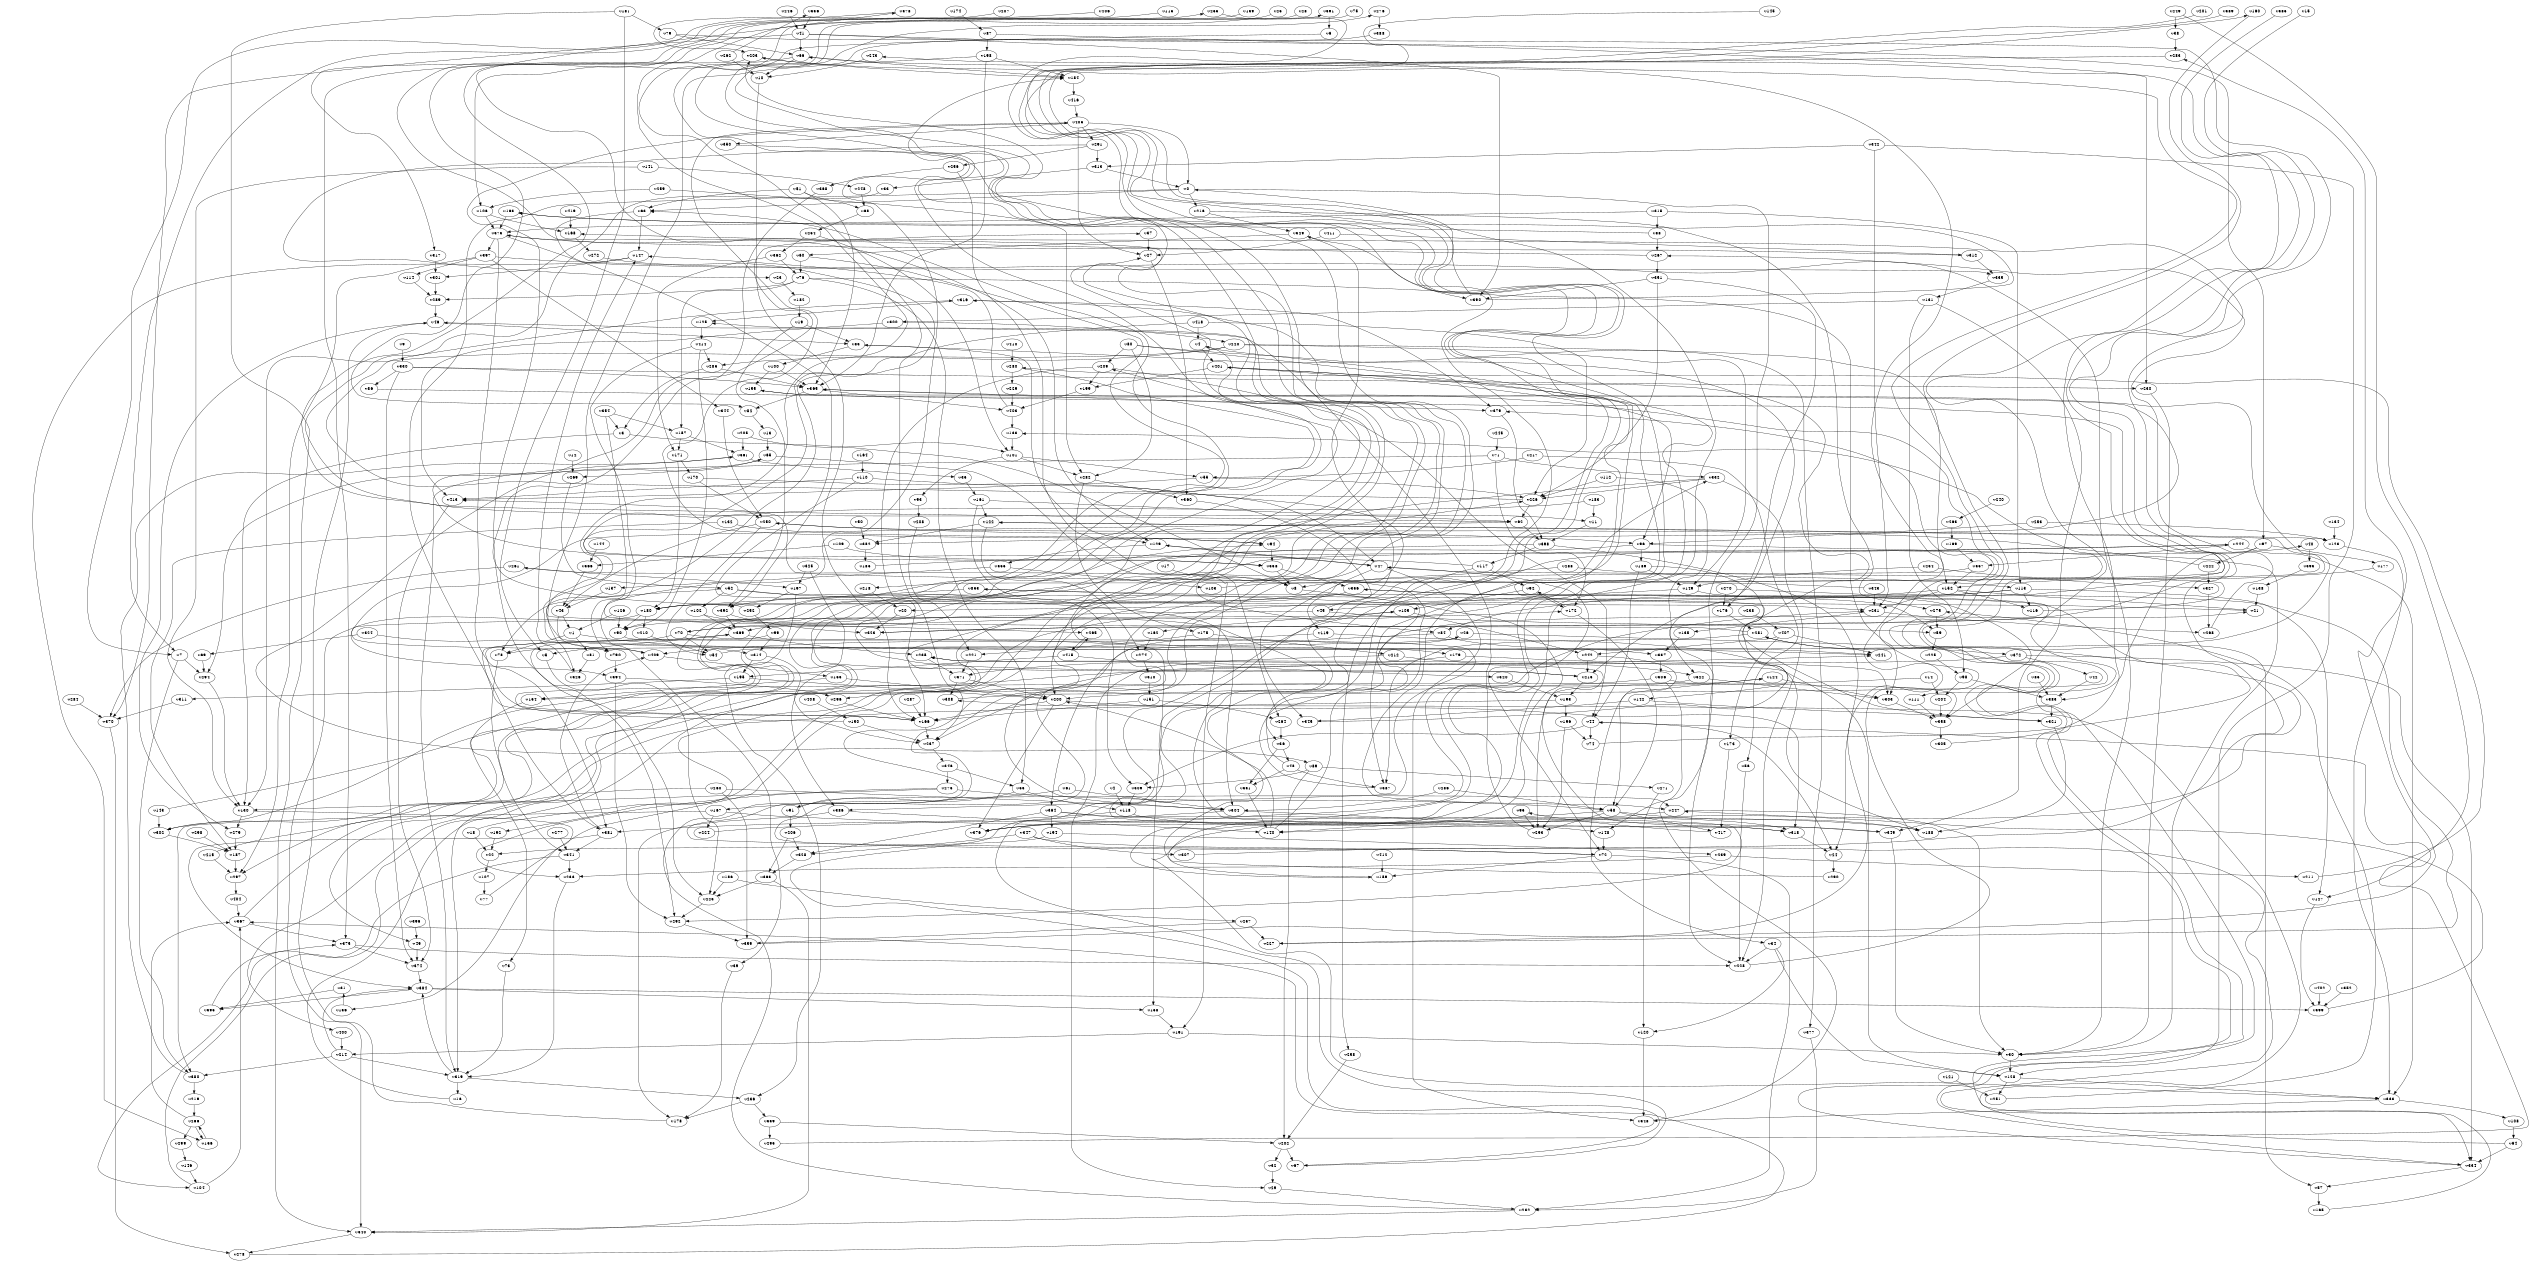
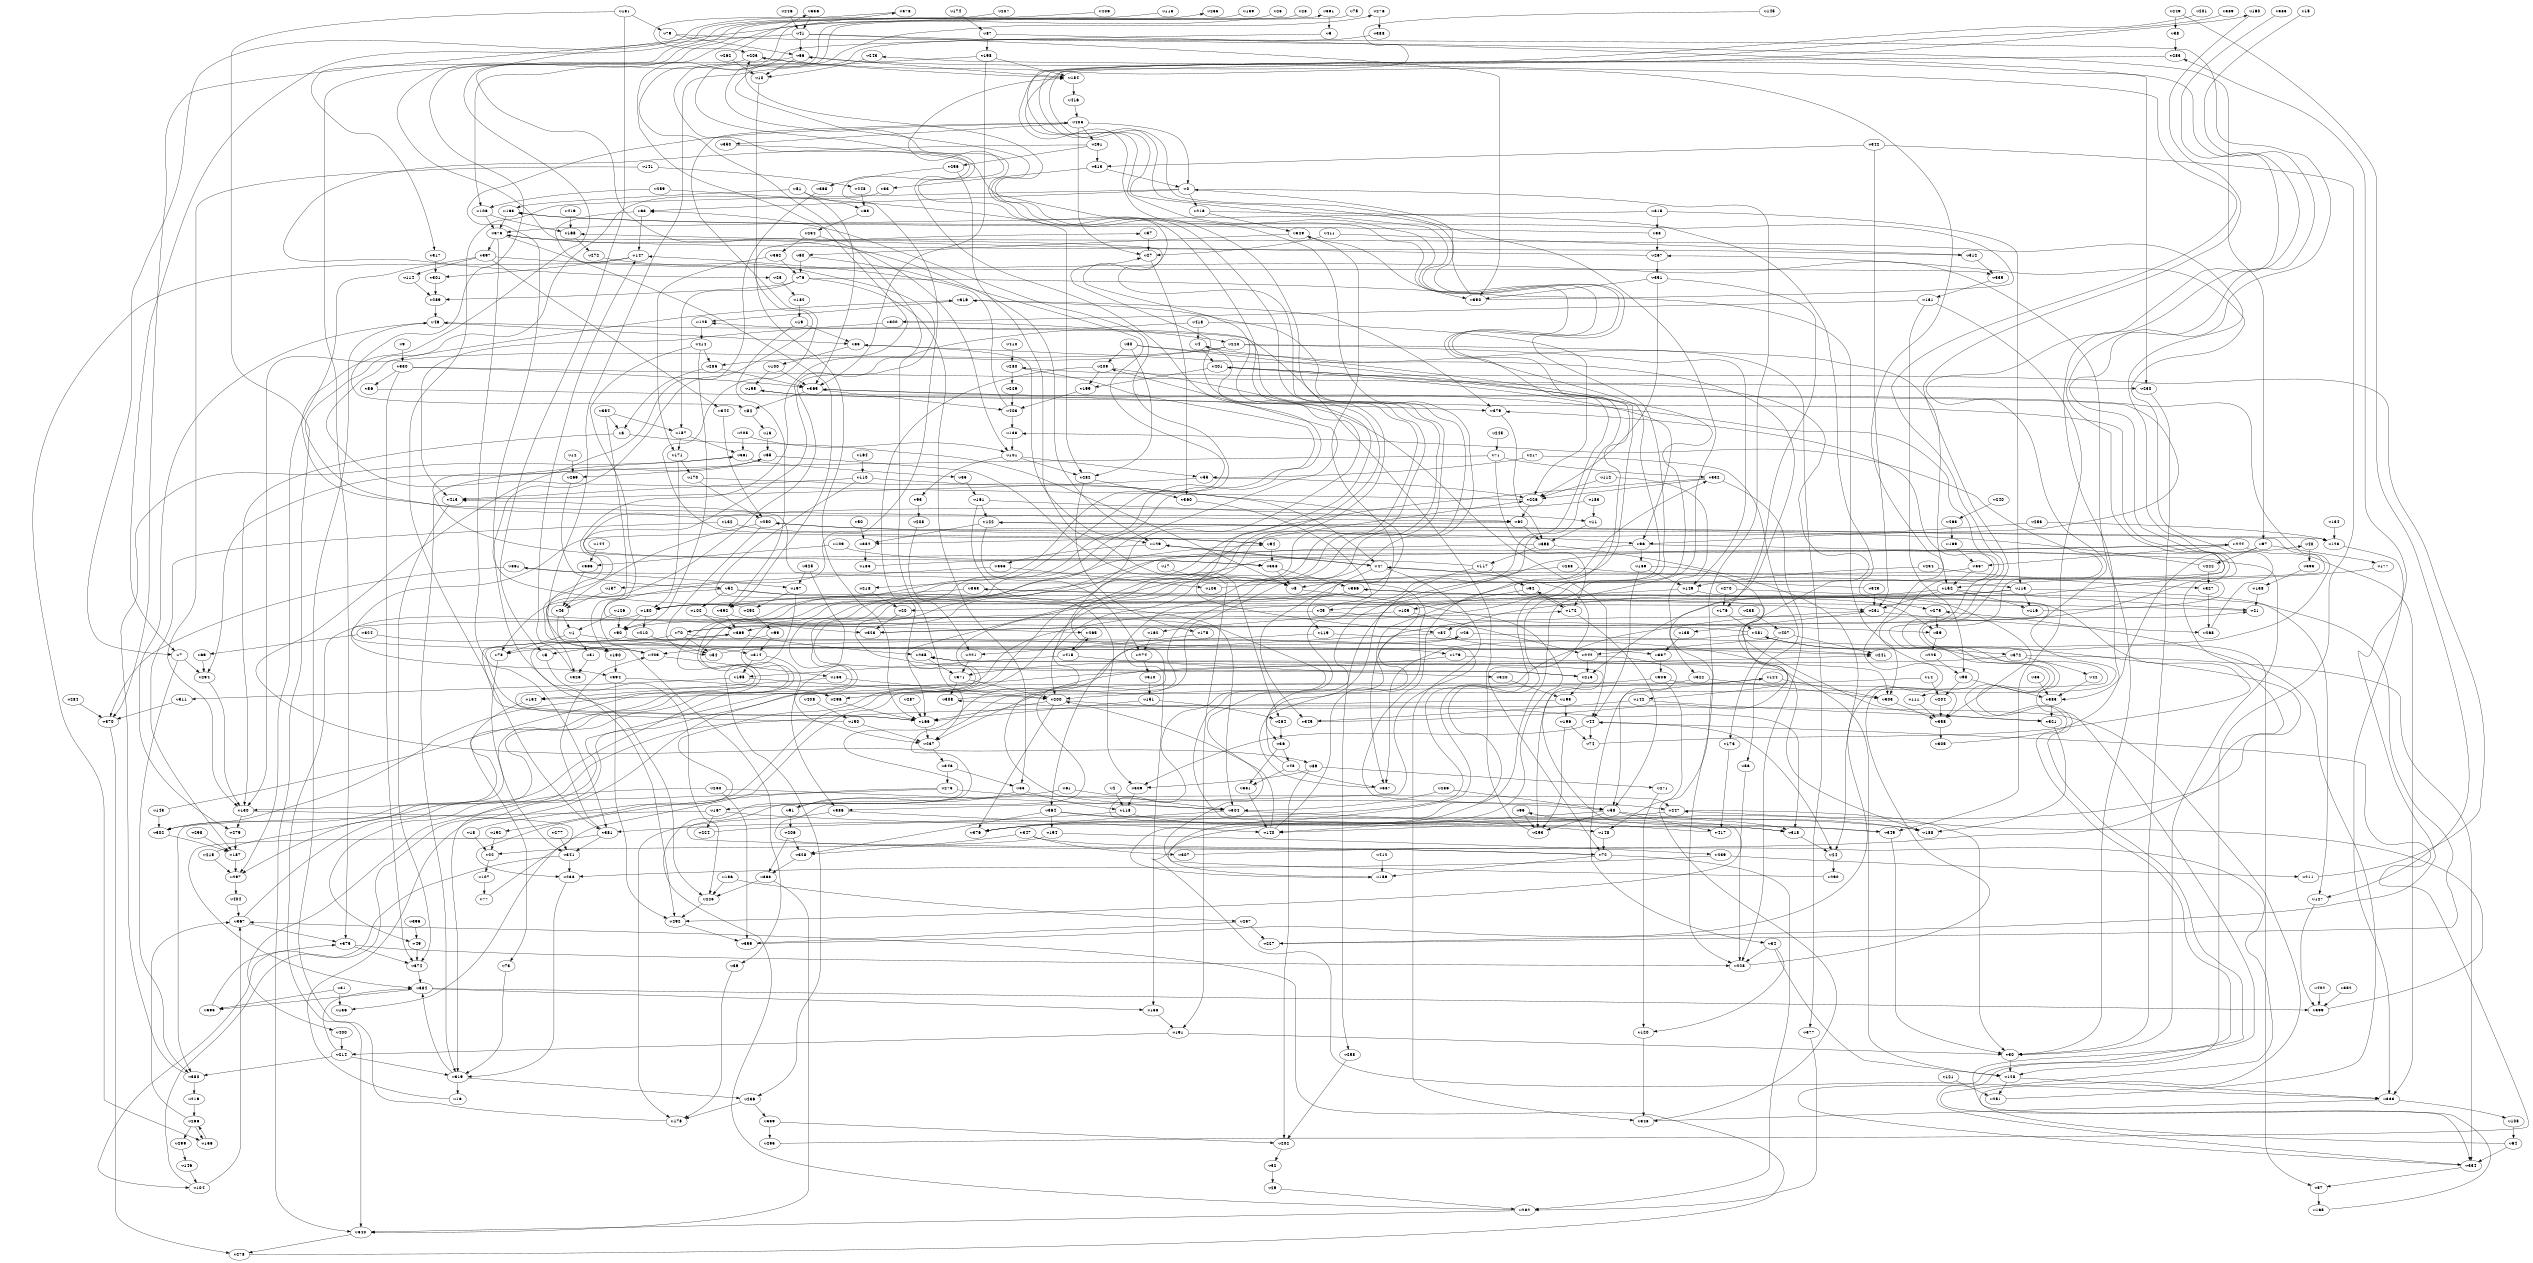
(744, 192) -> (654, 196)
(514, 566) -> (514, 566)
(616, 655) -> (616, 655)
(1394, 655) -> none
(344, 1001) -> (340, 998)
(1295, 1166) -> none
